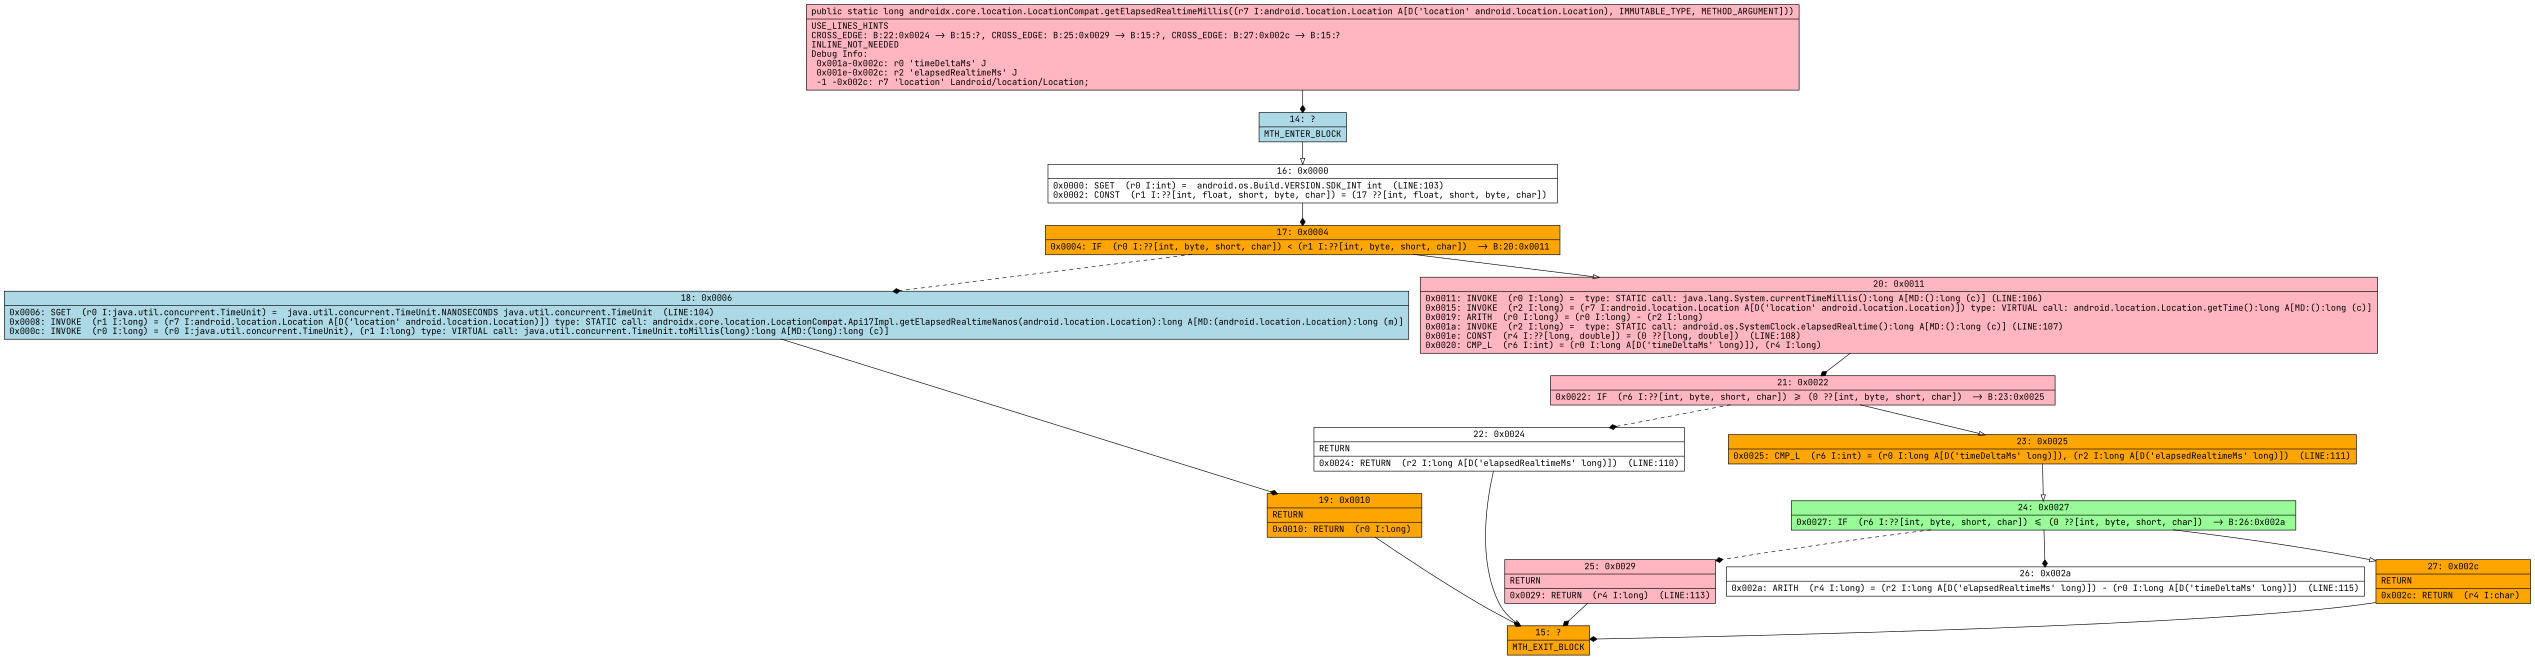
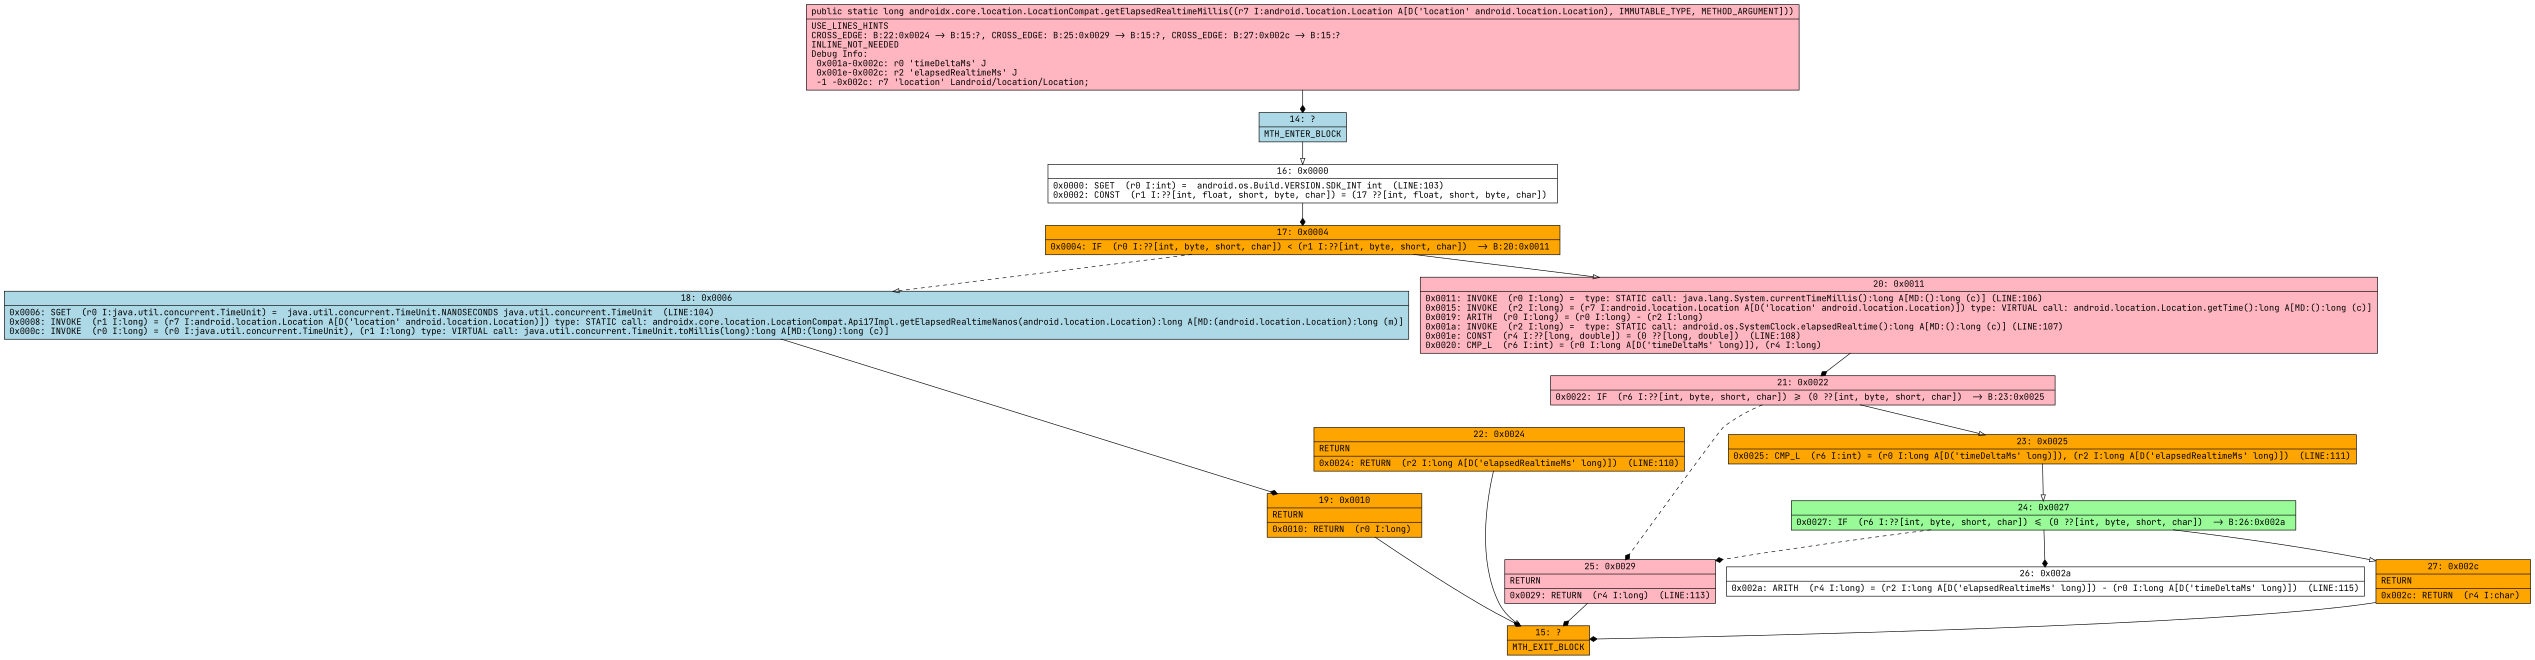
(1046, 273) -> (1046, 273)
(1674, 416) -> (1690, 472)
(1499, 449) -> (1499, 449)
